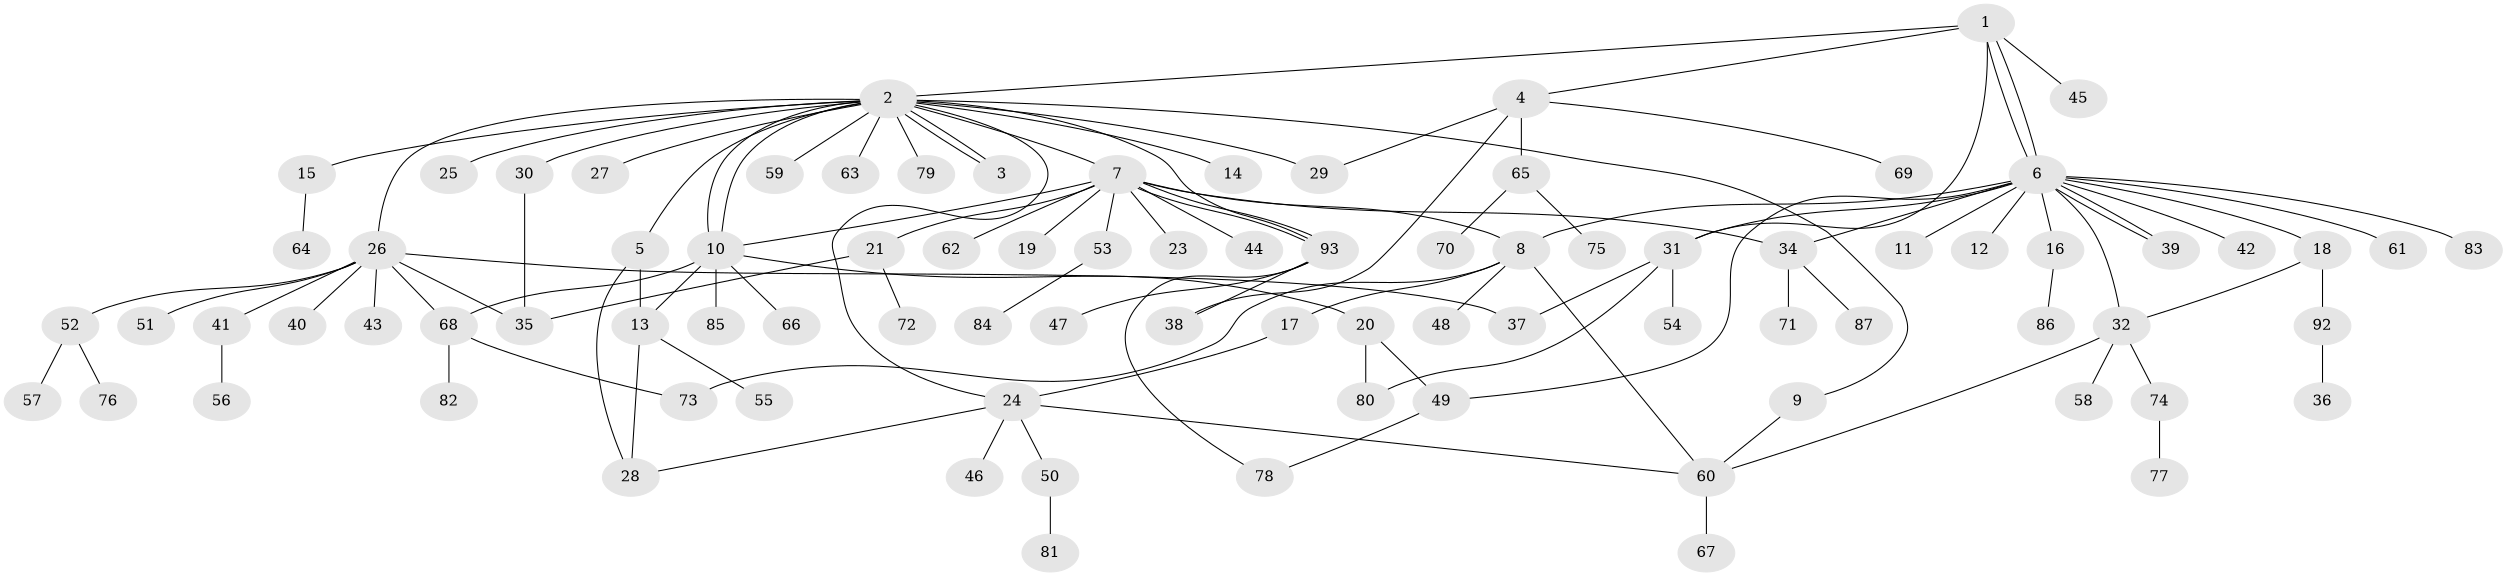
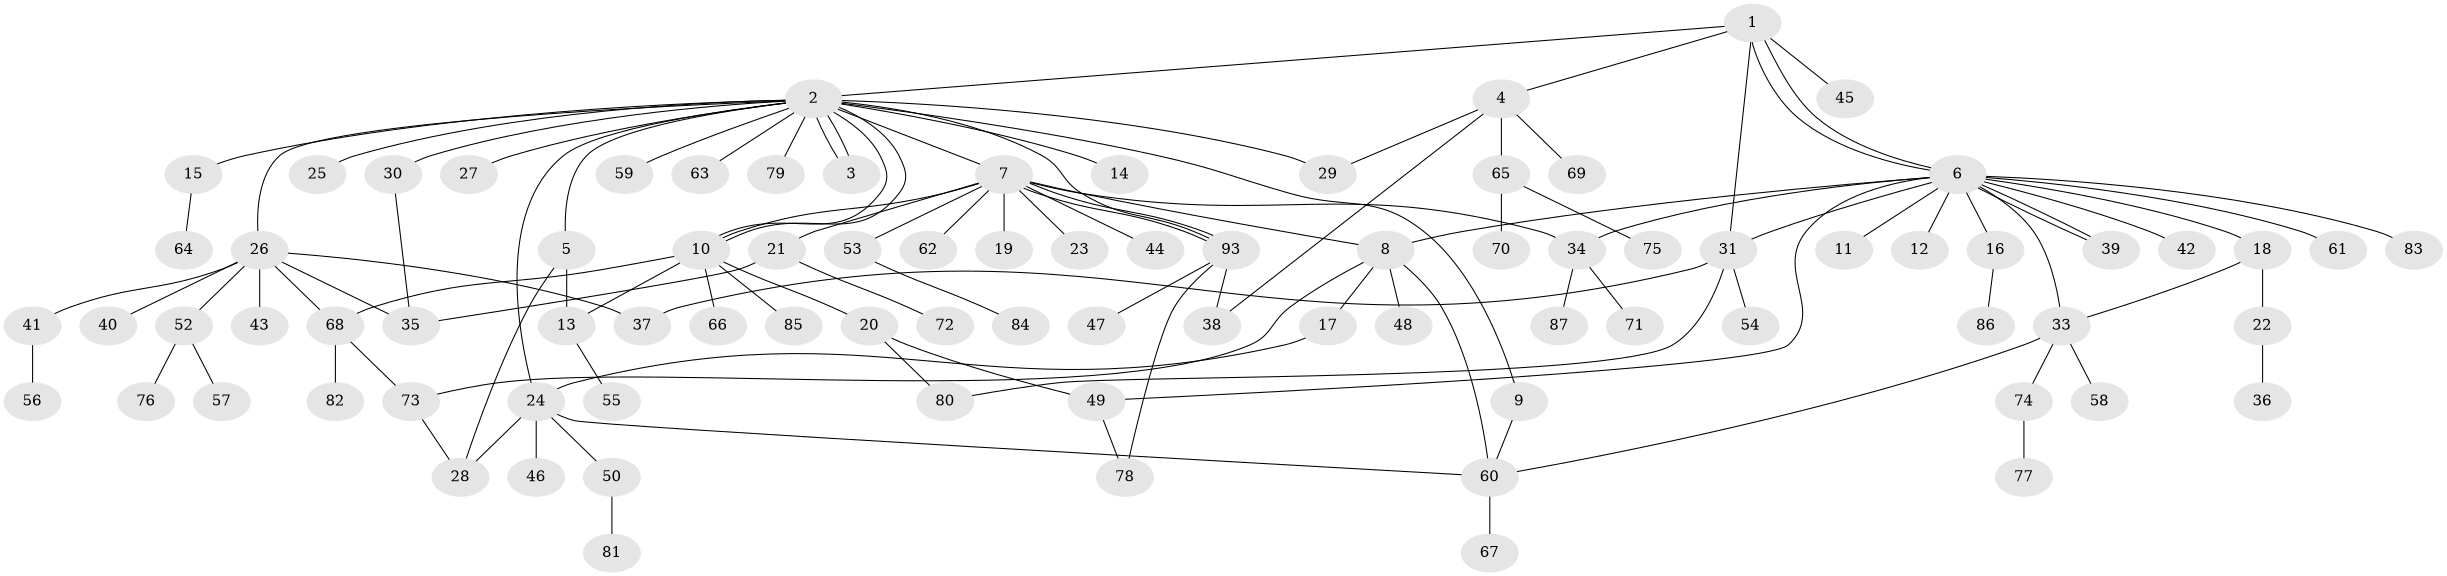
(146, 326) -> none
(2122, 326) -> (2062, 326)
(2323, 326) -> (2263, 326)
(636, 402) -> (436, 440)
